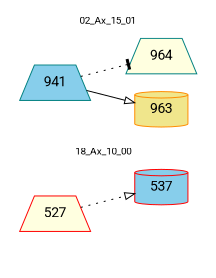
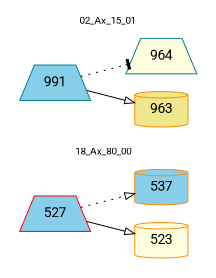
(55, 83) -> (55, 83)
(104, 152) -> (104, 152)
(161, 187) -> (161, 187)
(55, 214) -> (55, 214)
none -> (161, 240)
